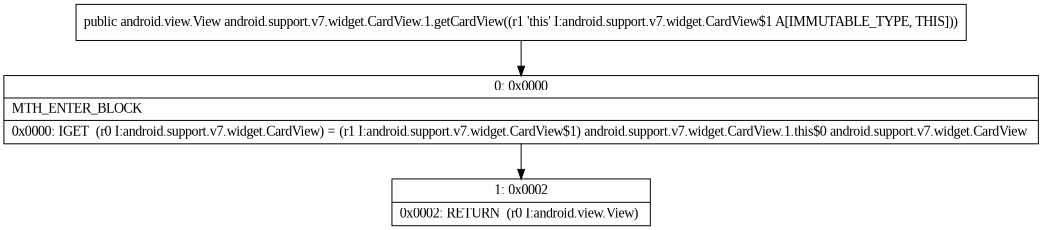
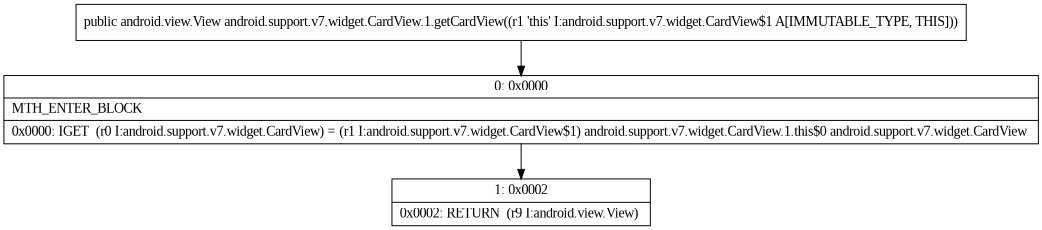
(521, 214) -> (521, 214)
